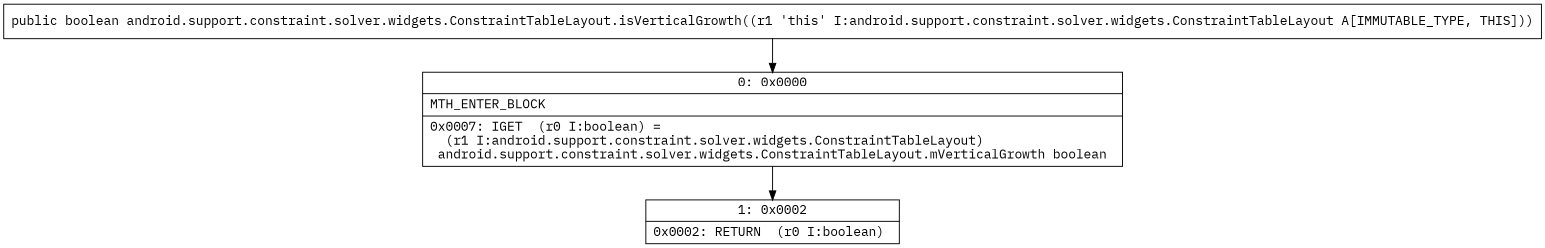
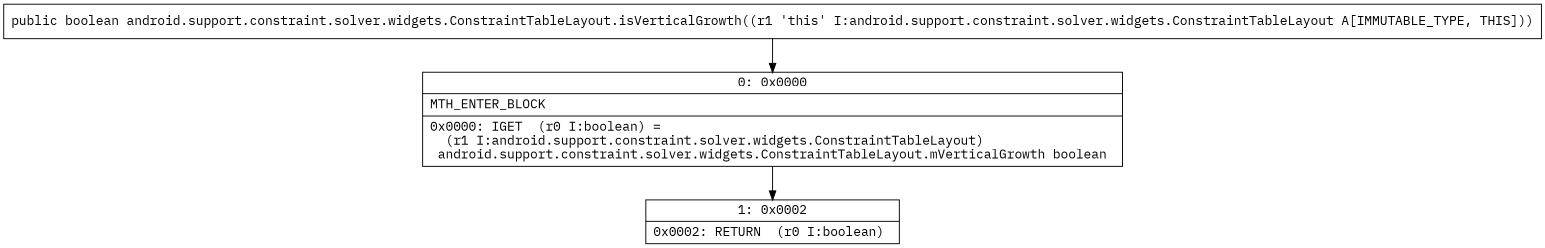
(549, 127) -> (549, 127)
